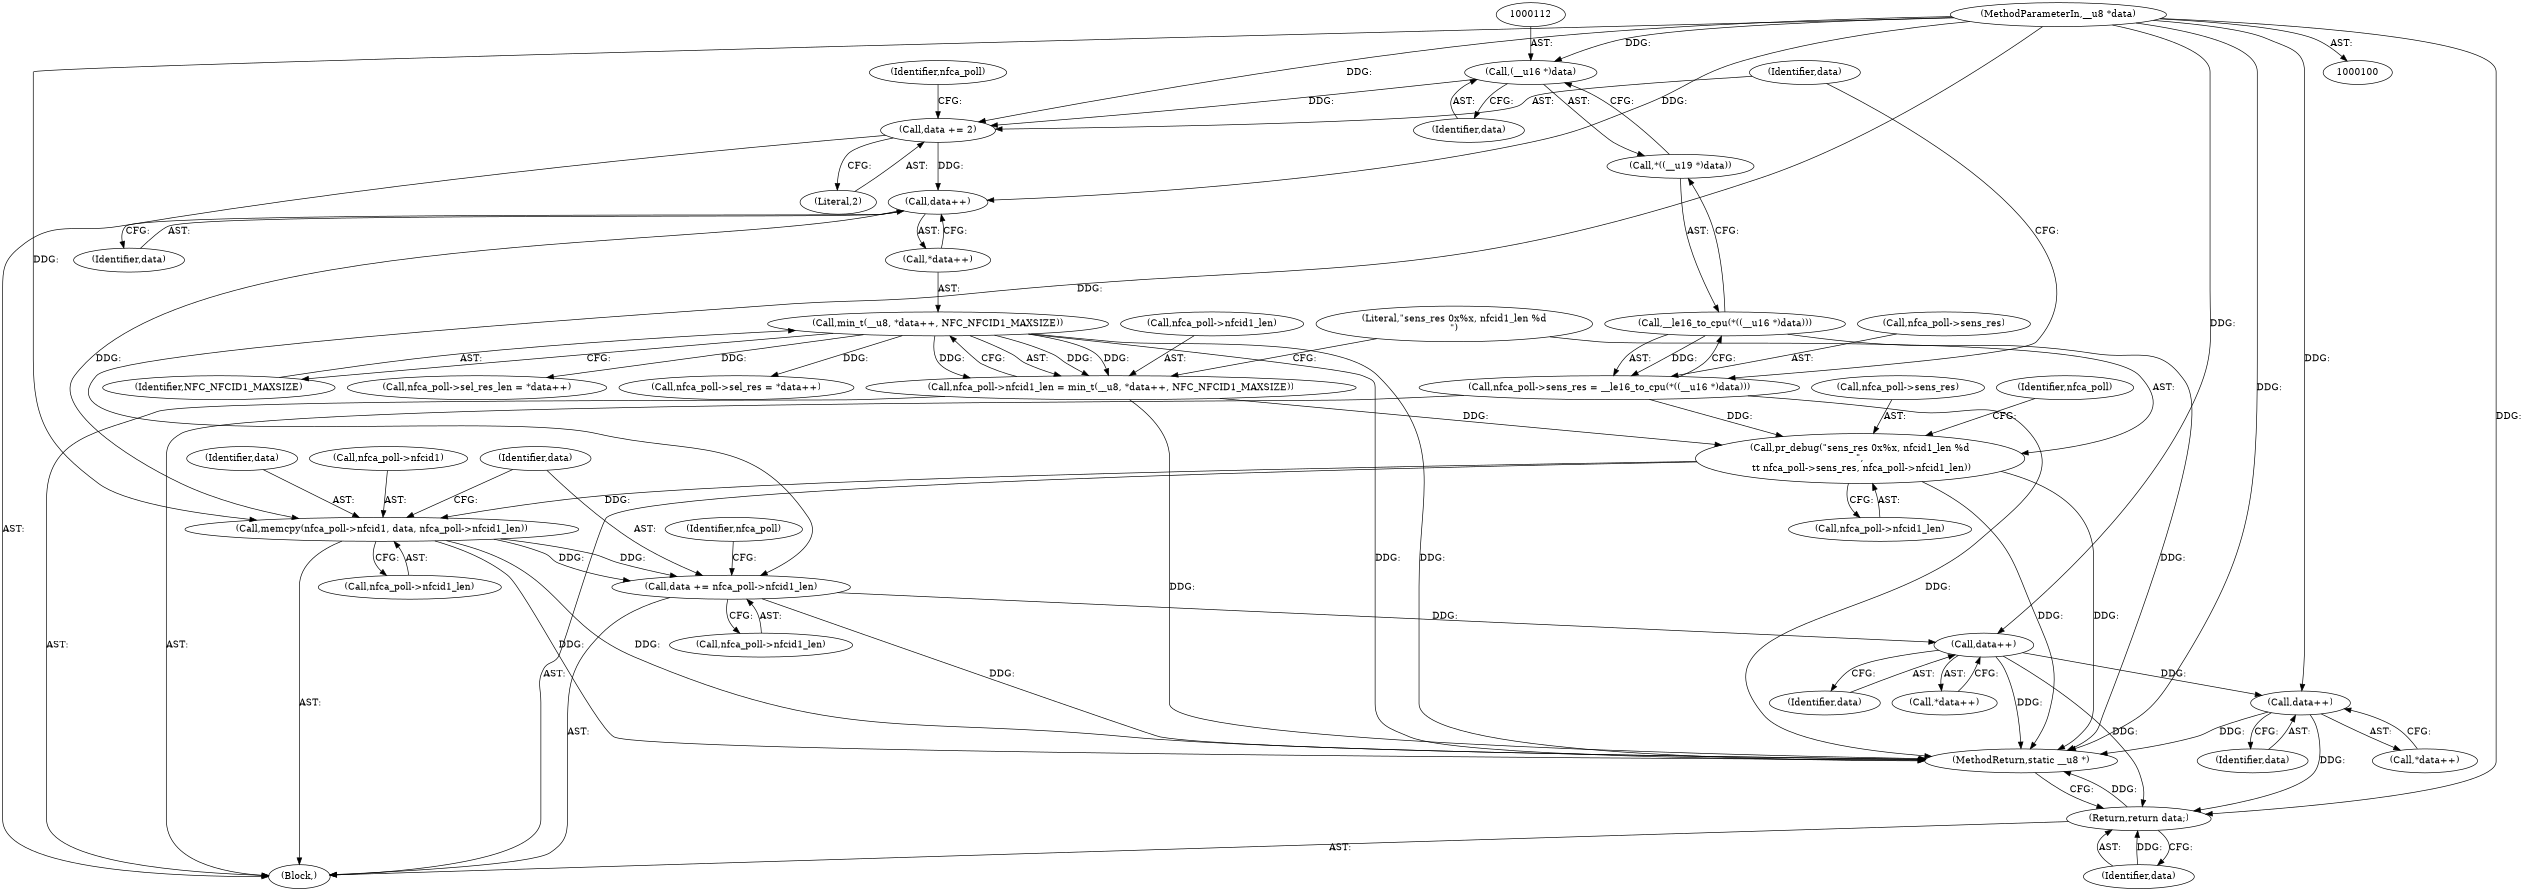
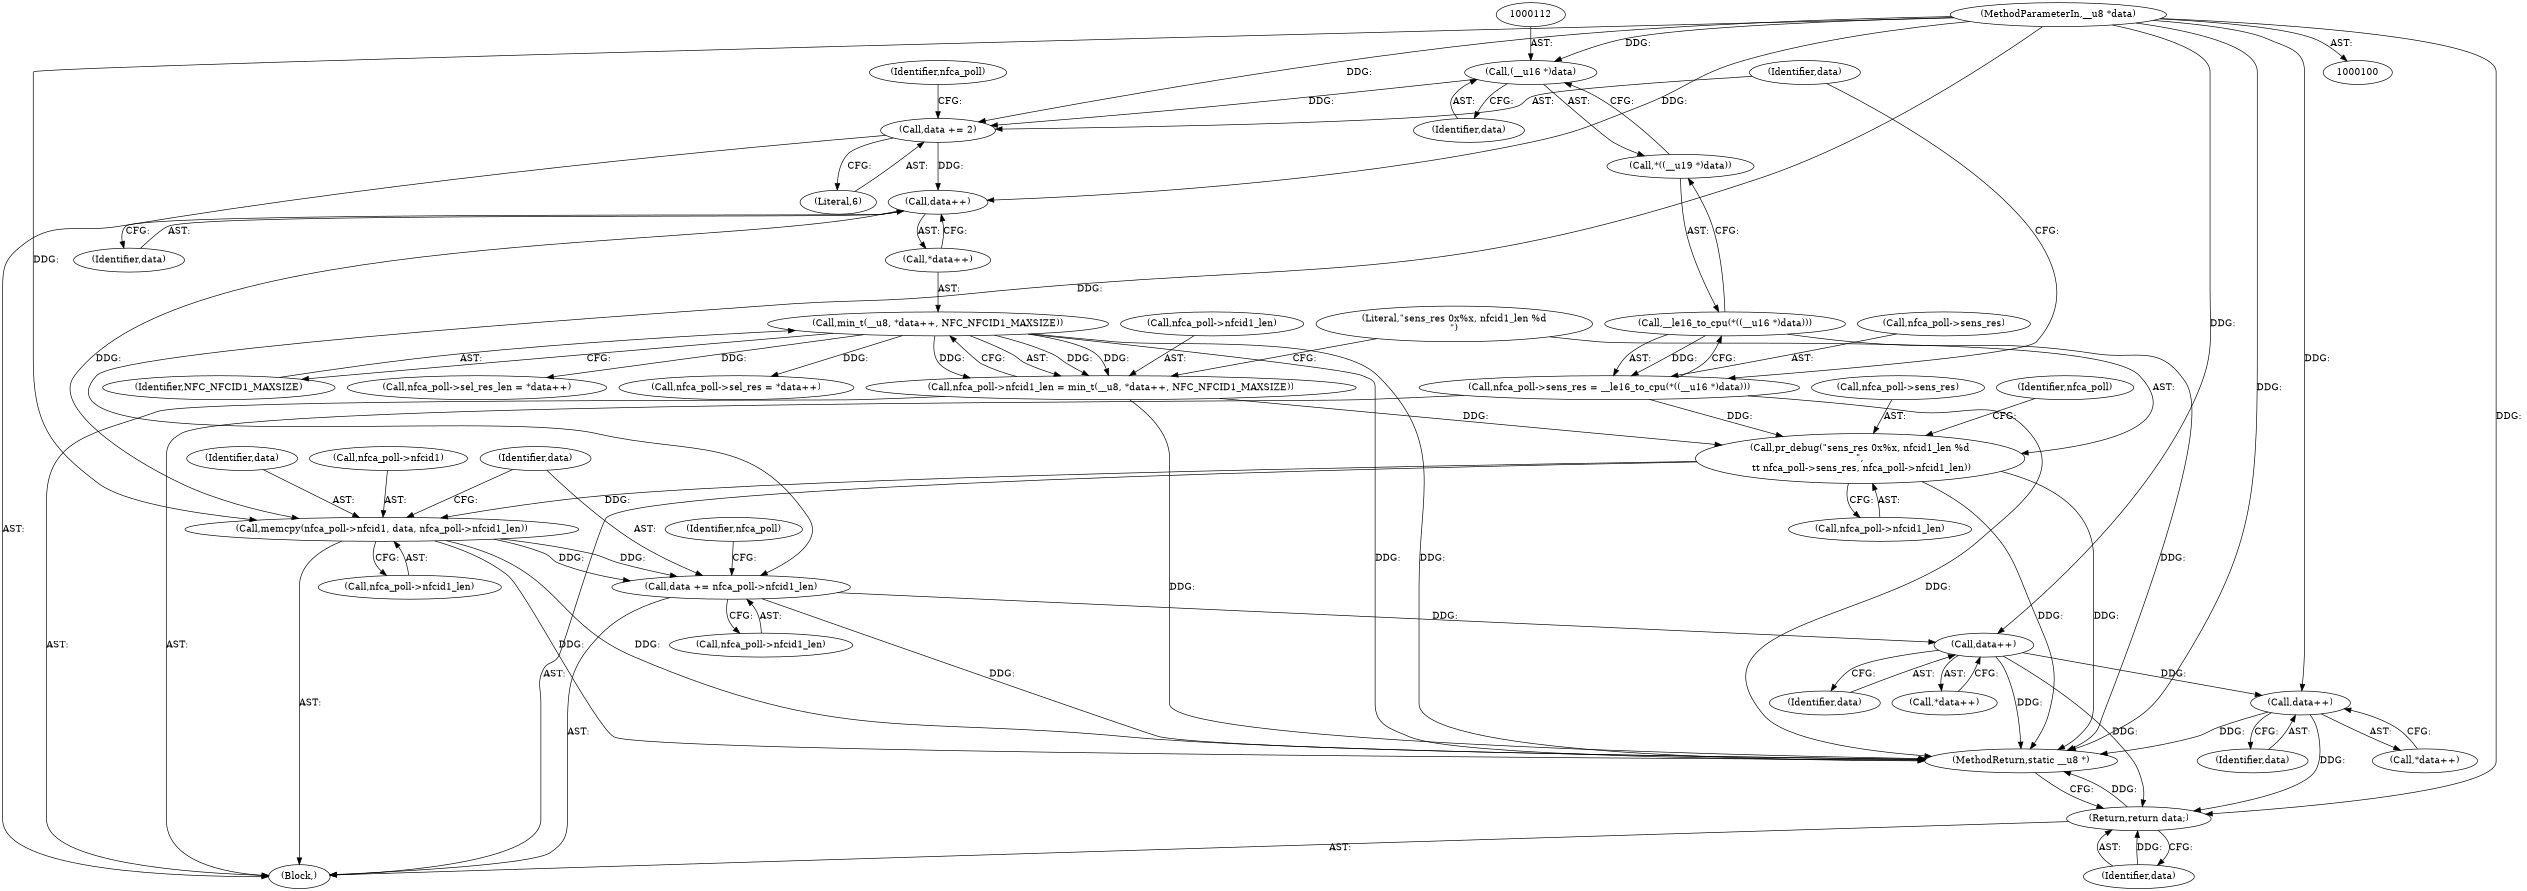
(838, 202) -> (838, 202)
